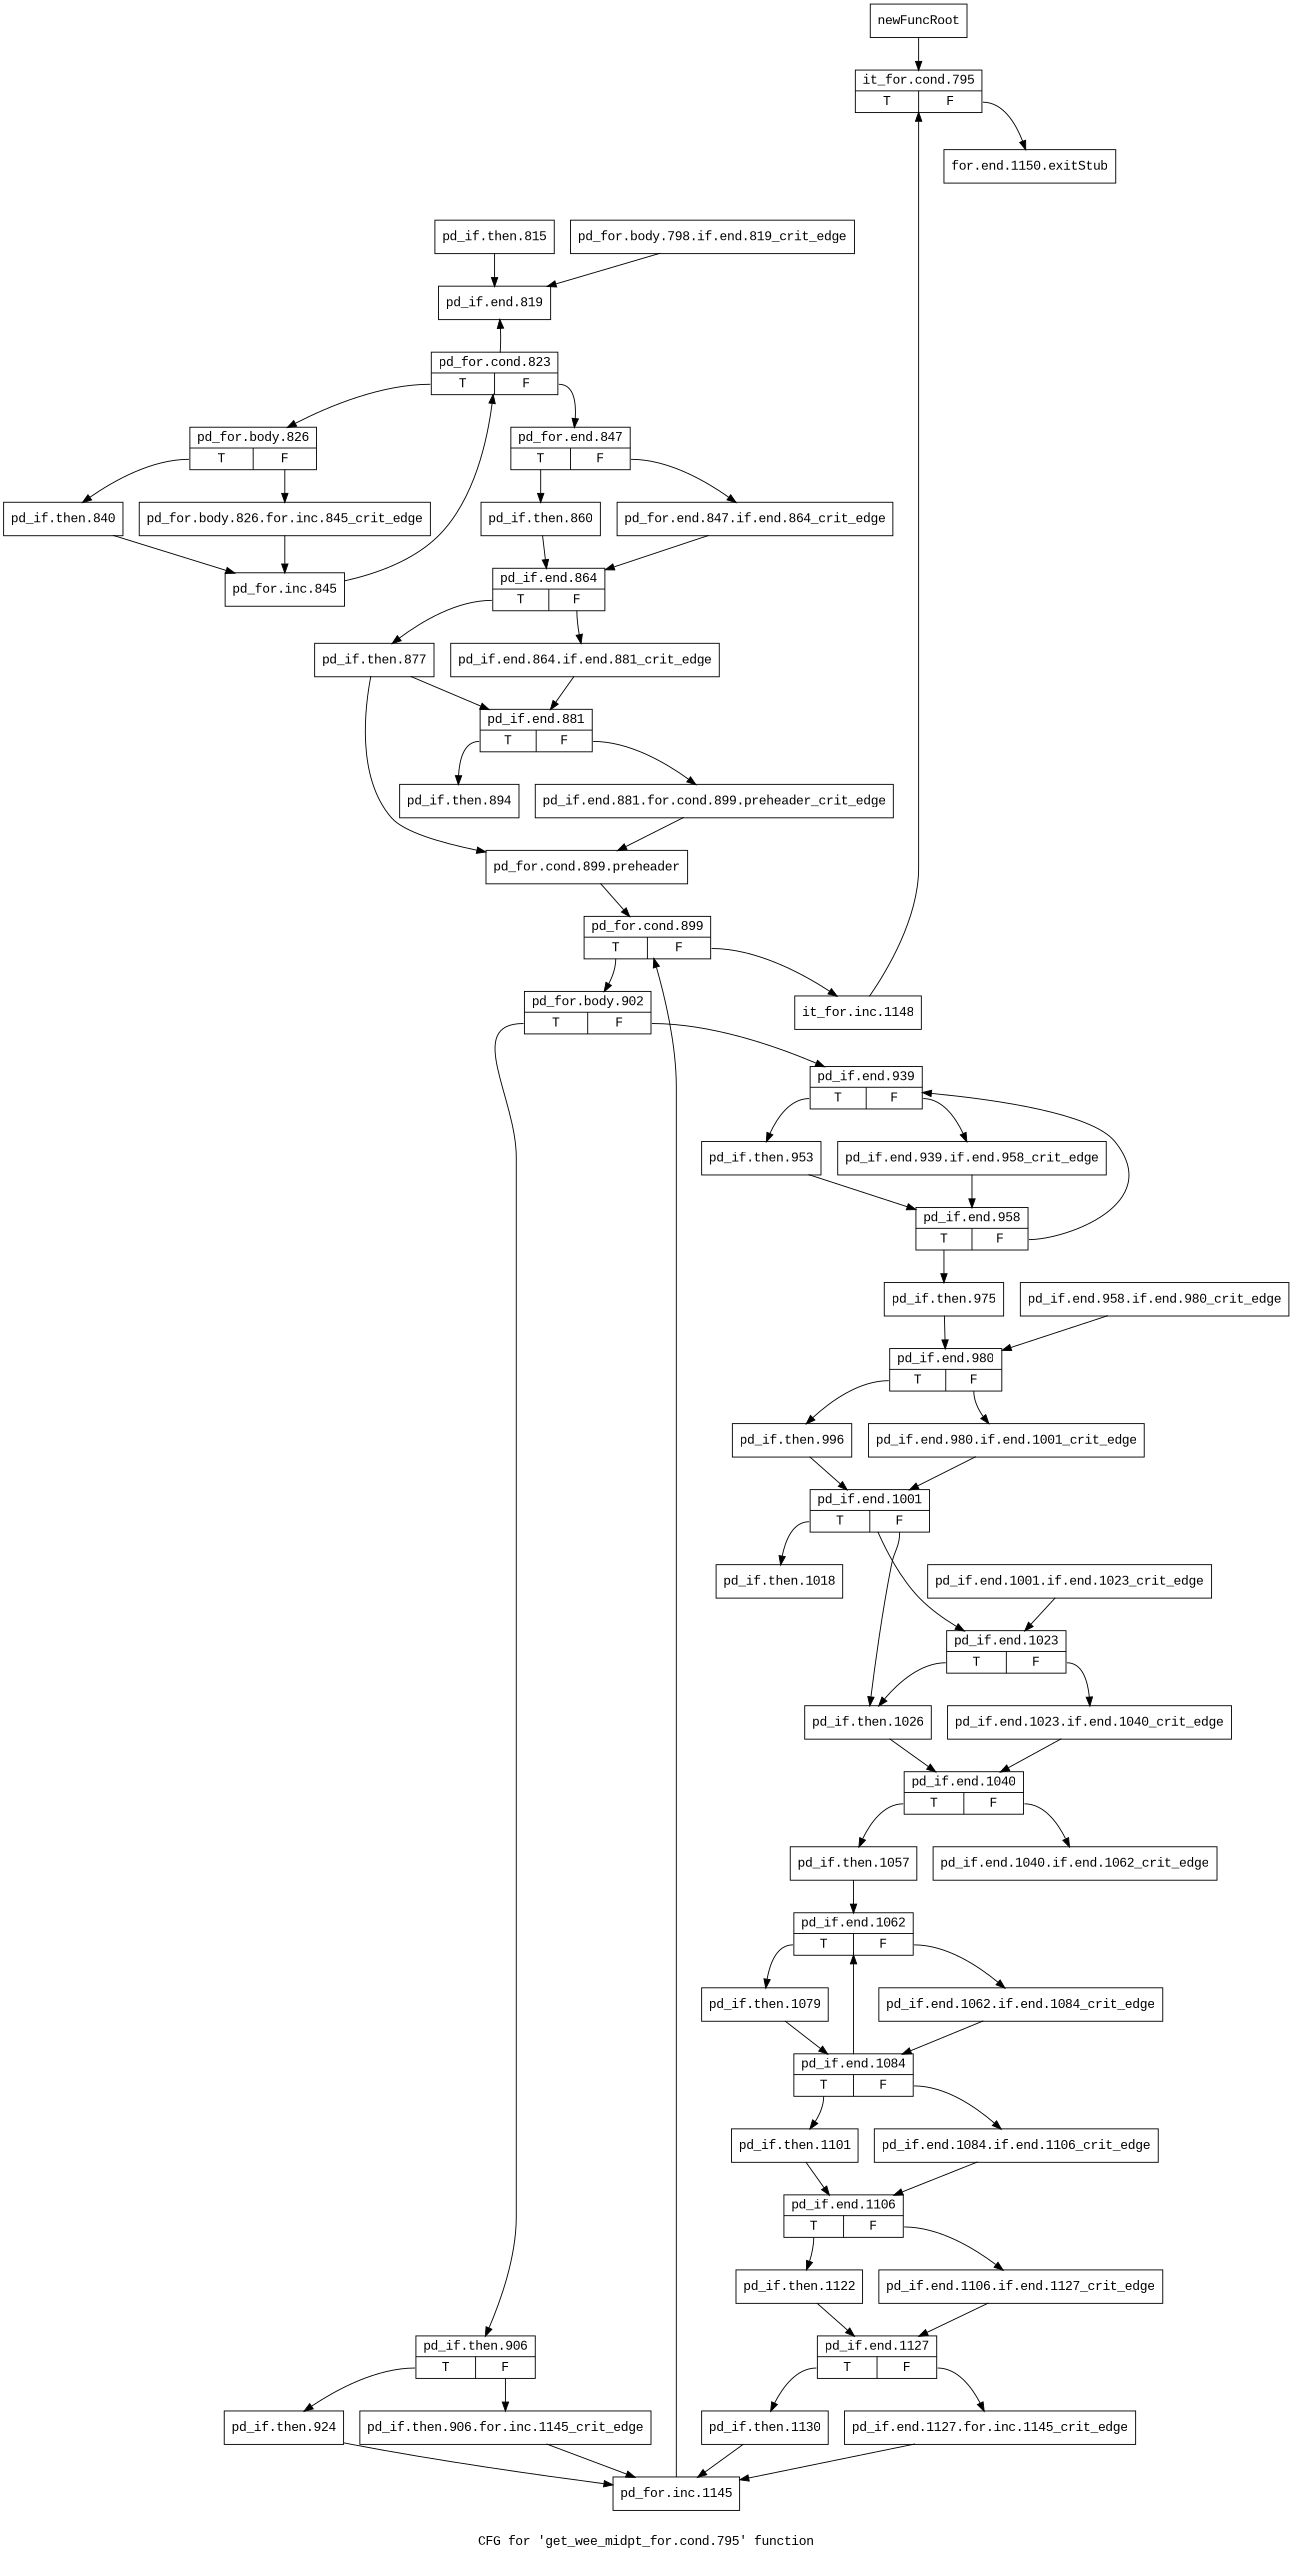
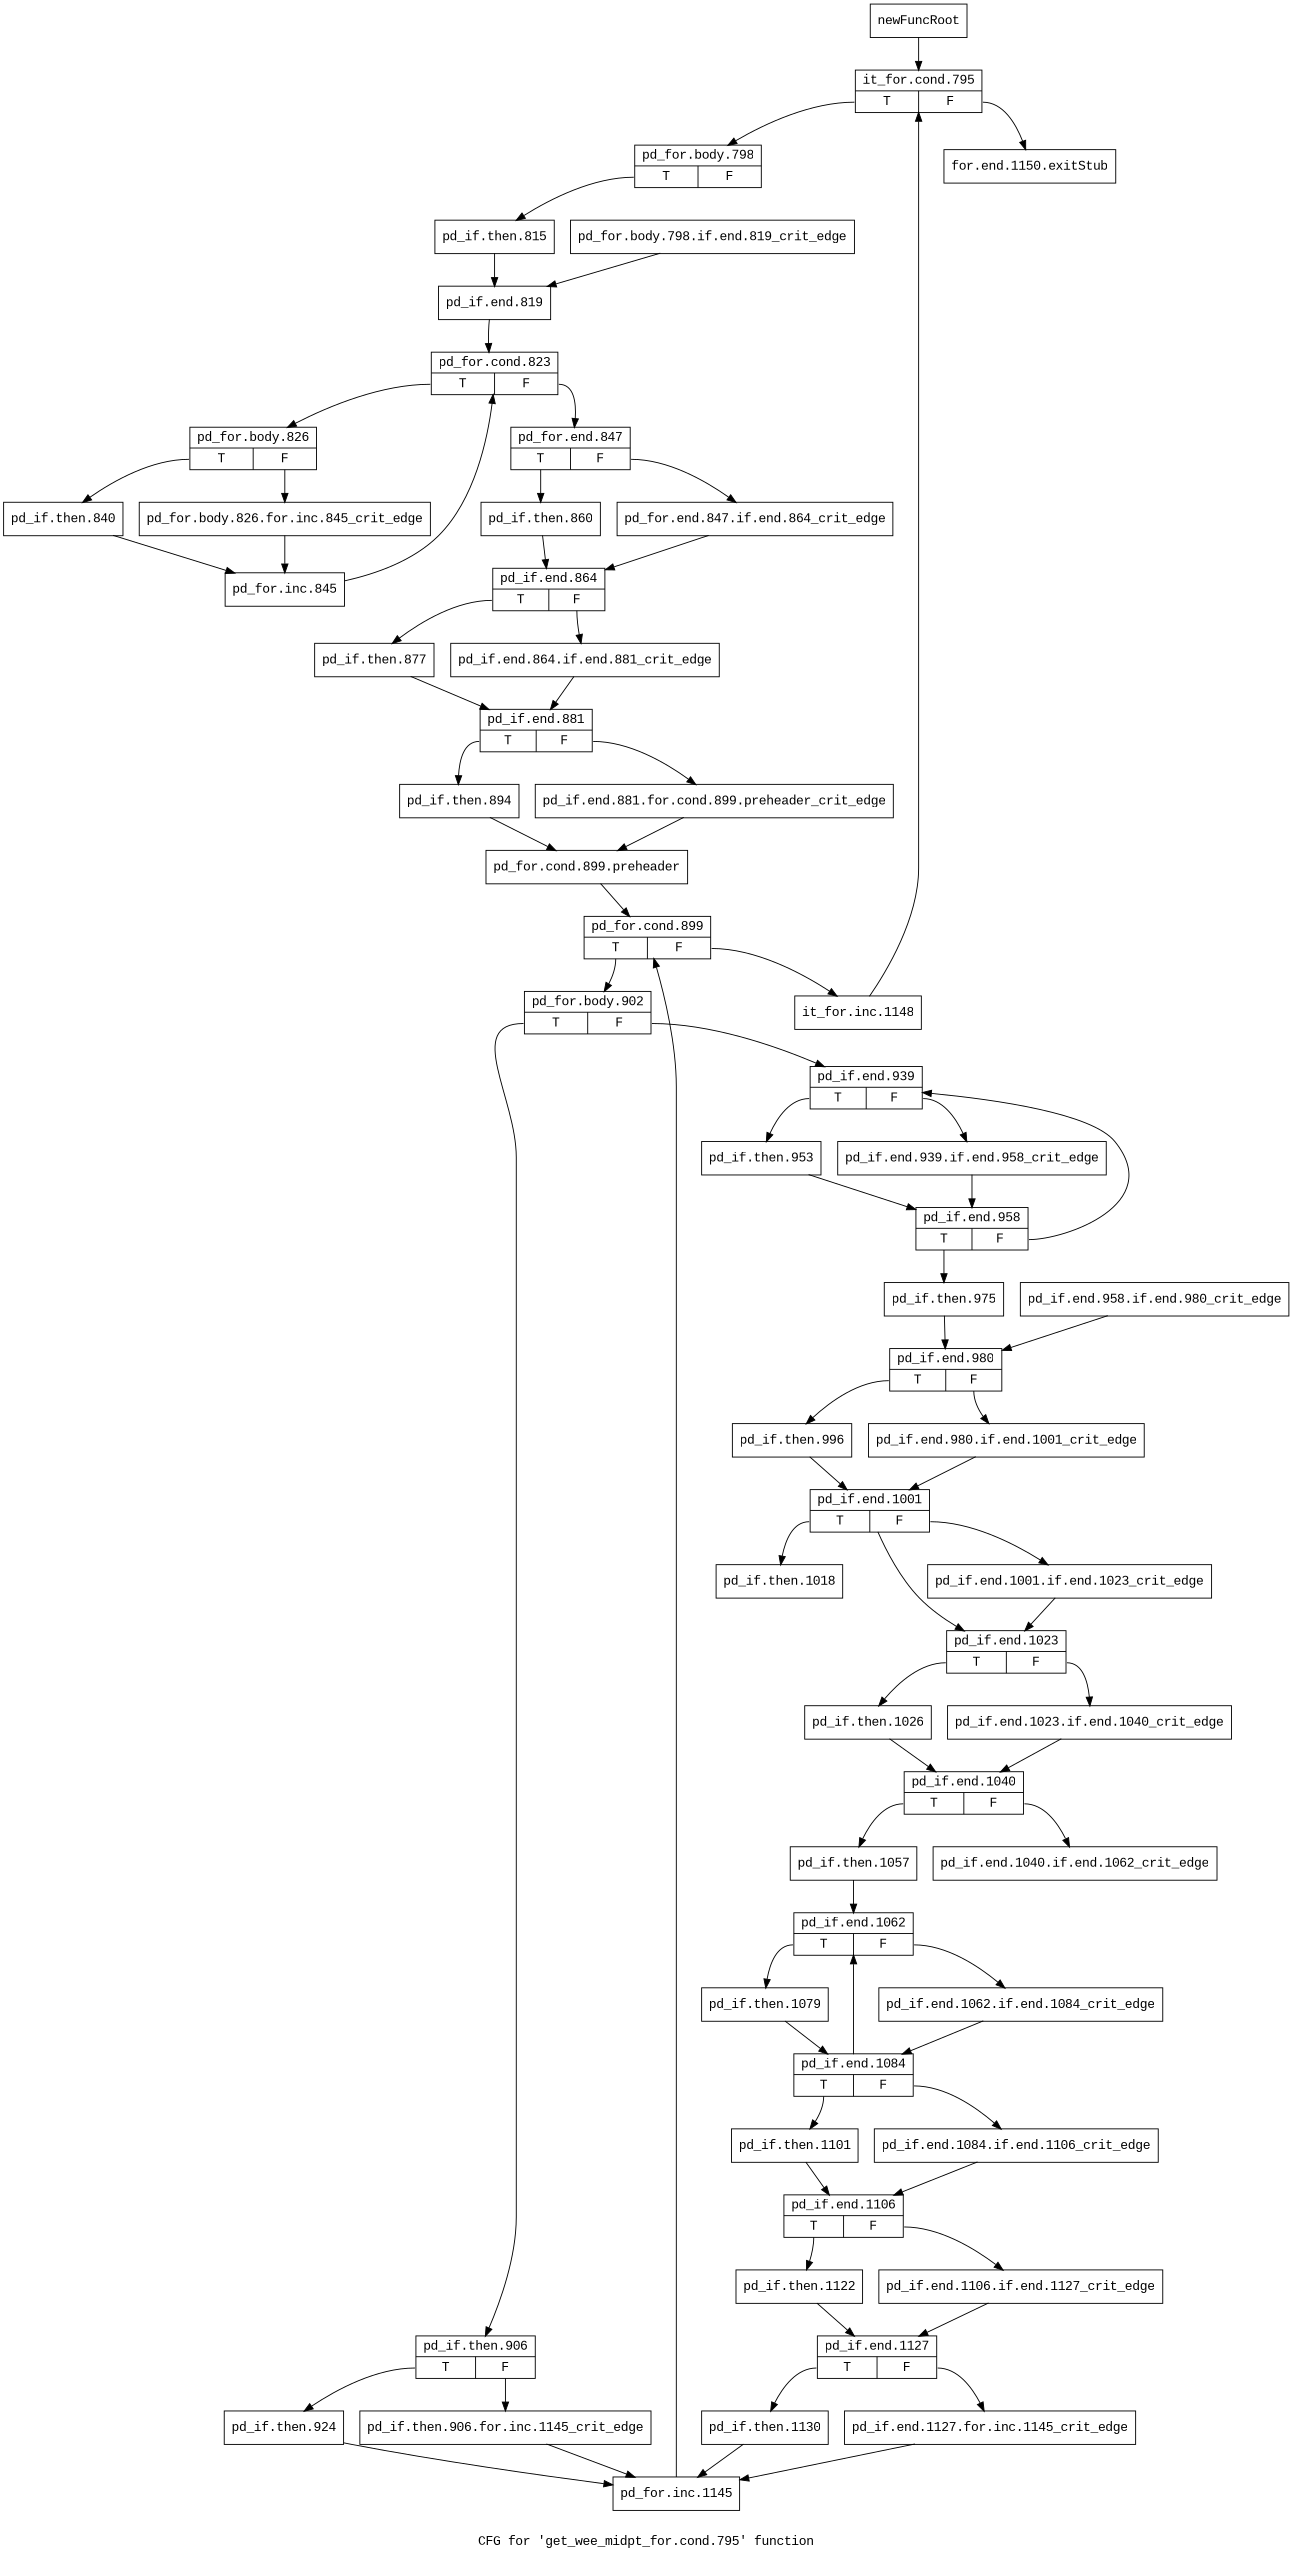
none -> (698, 166)
(501, 341) -> (489, 331)
(377, 794) -> (519, 832)
(883, 1614) -> (988, 1534)
